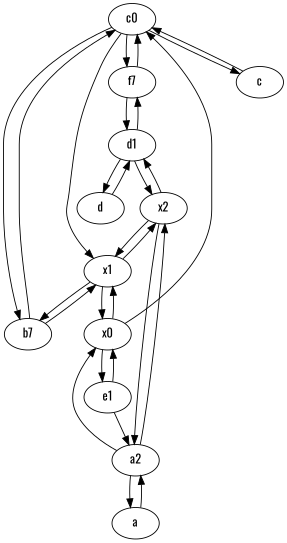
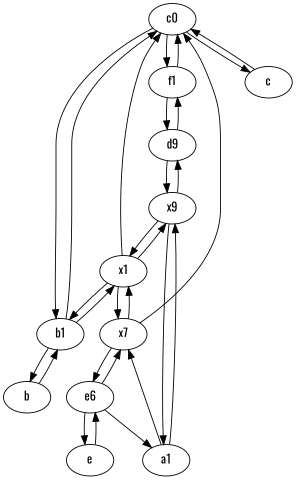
(132, 82) -> (172, 82)
(76, 141) -> (124, 145)
(132, 145) -> (172, 145)
(101, 208) -> none
(164, 208) -> (172, 208)
(28, 334) -> (60, 334)
(108, 334) -> (123, 334)
none -> (27, 397)
(108, 397) -> (90, 397)
none -> (90, 460)
(136, 460) -> (166, 460)
(136, 523) -> none
